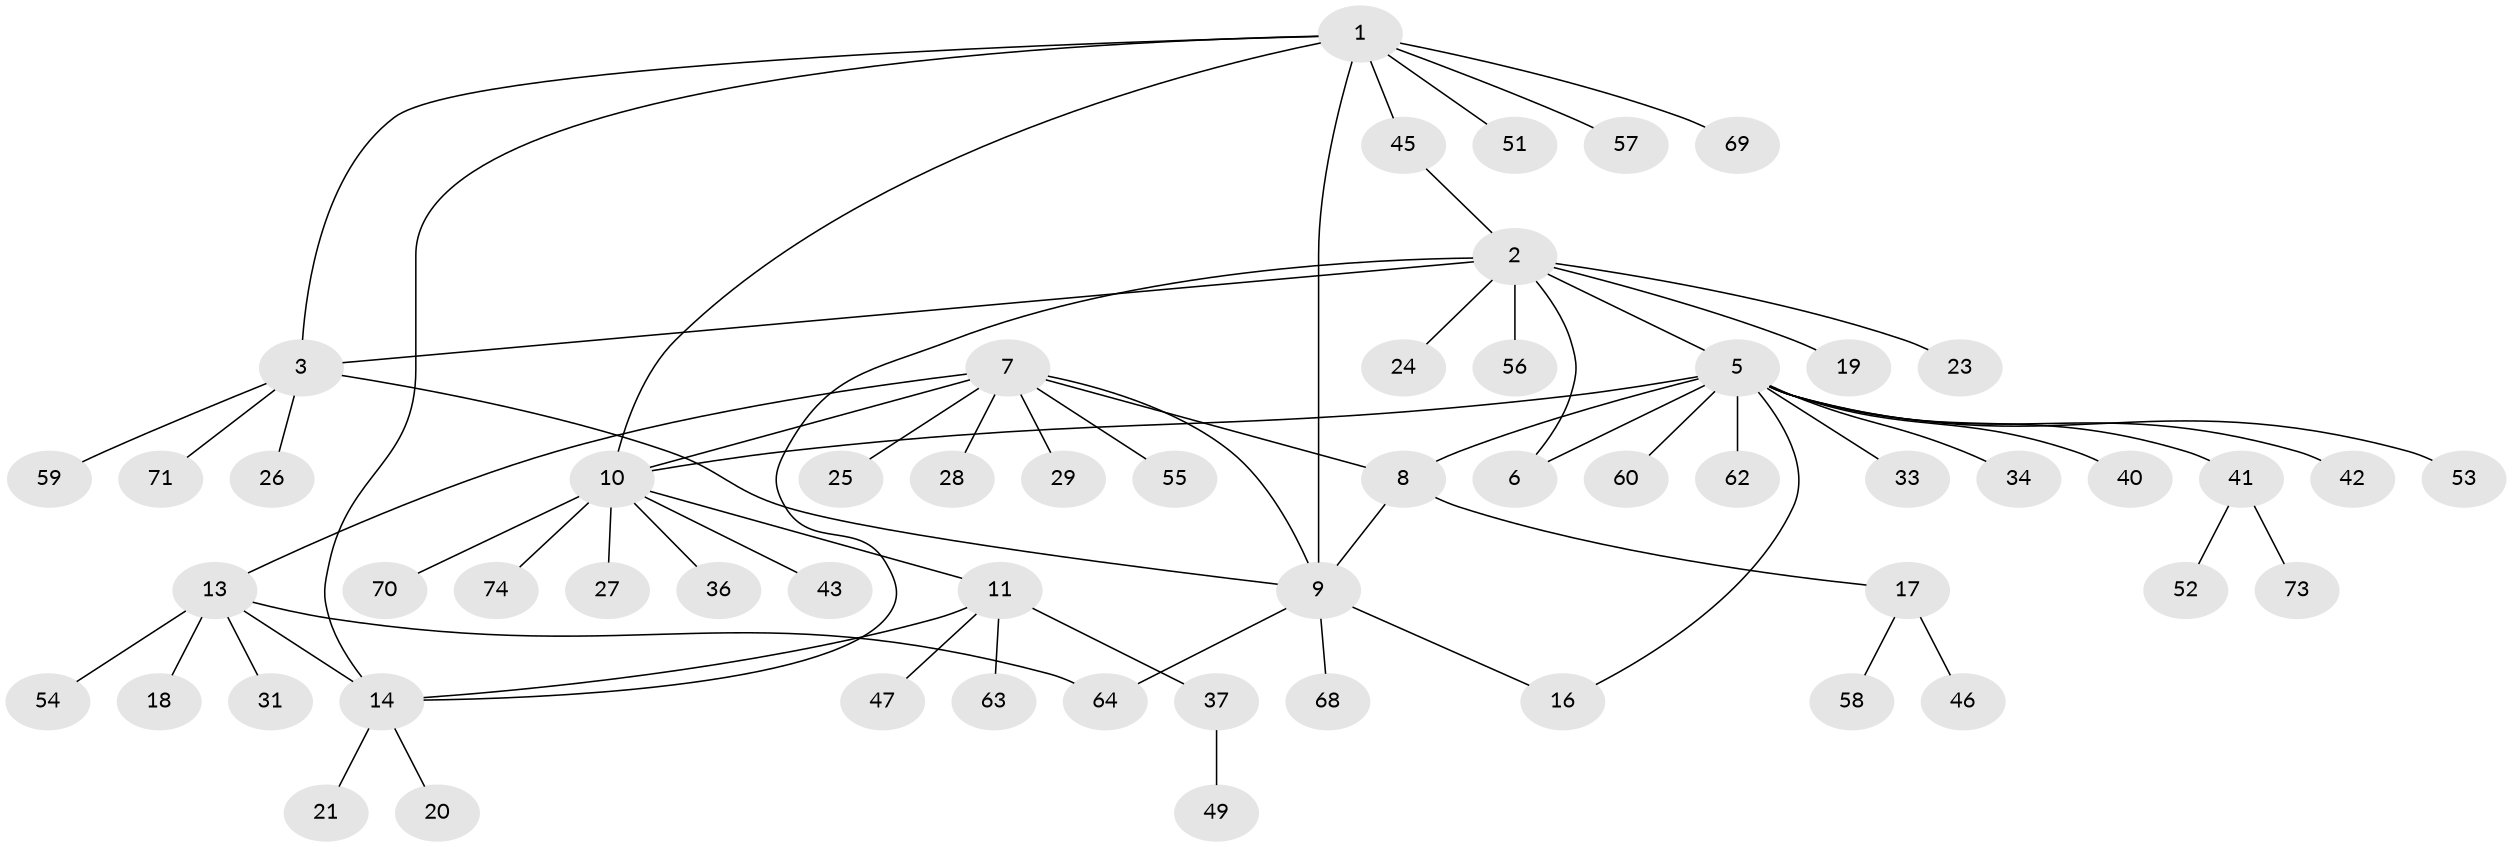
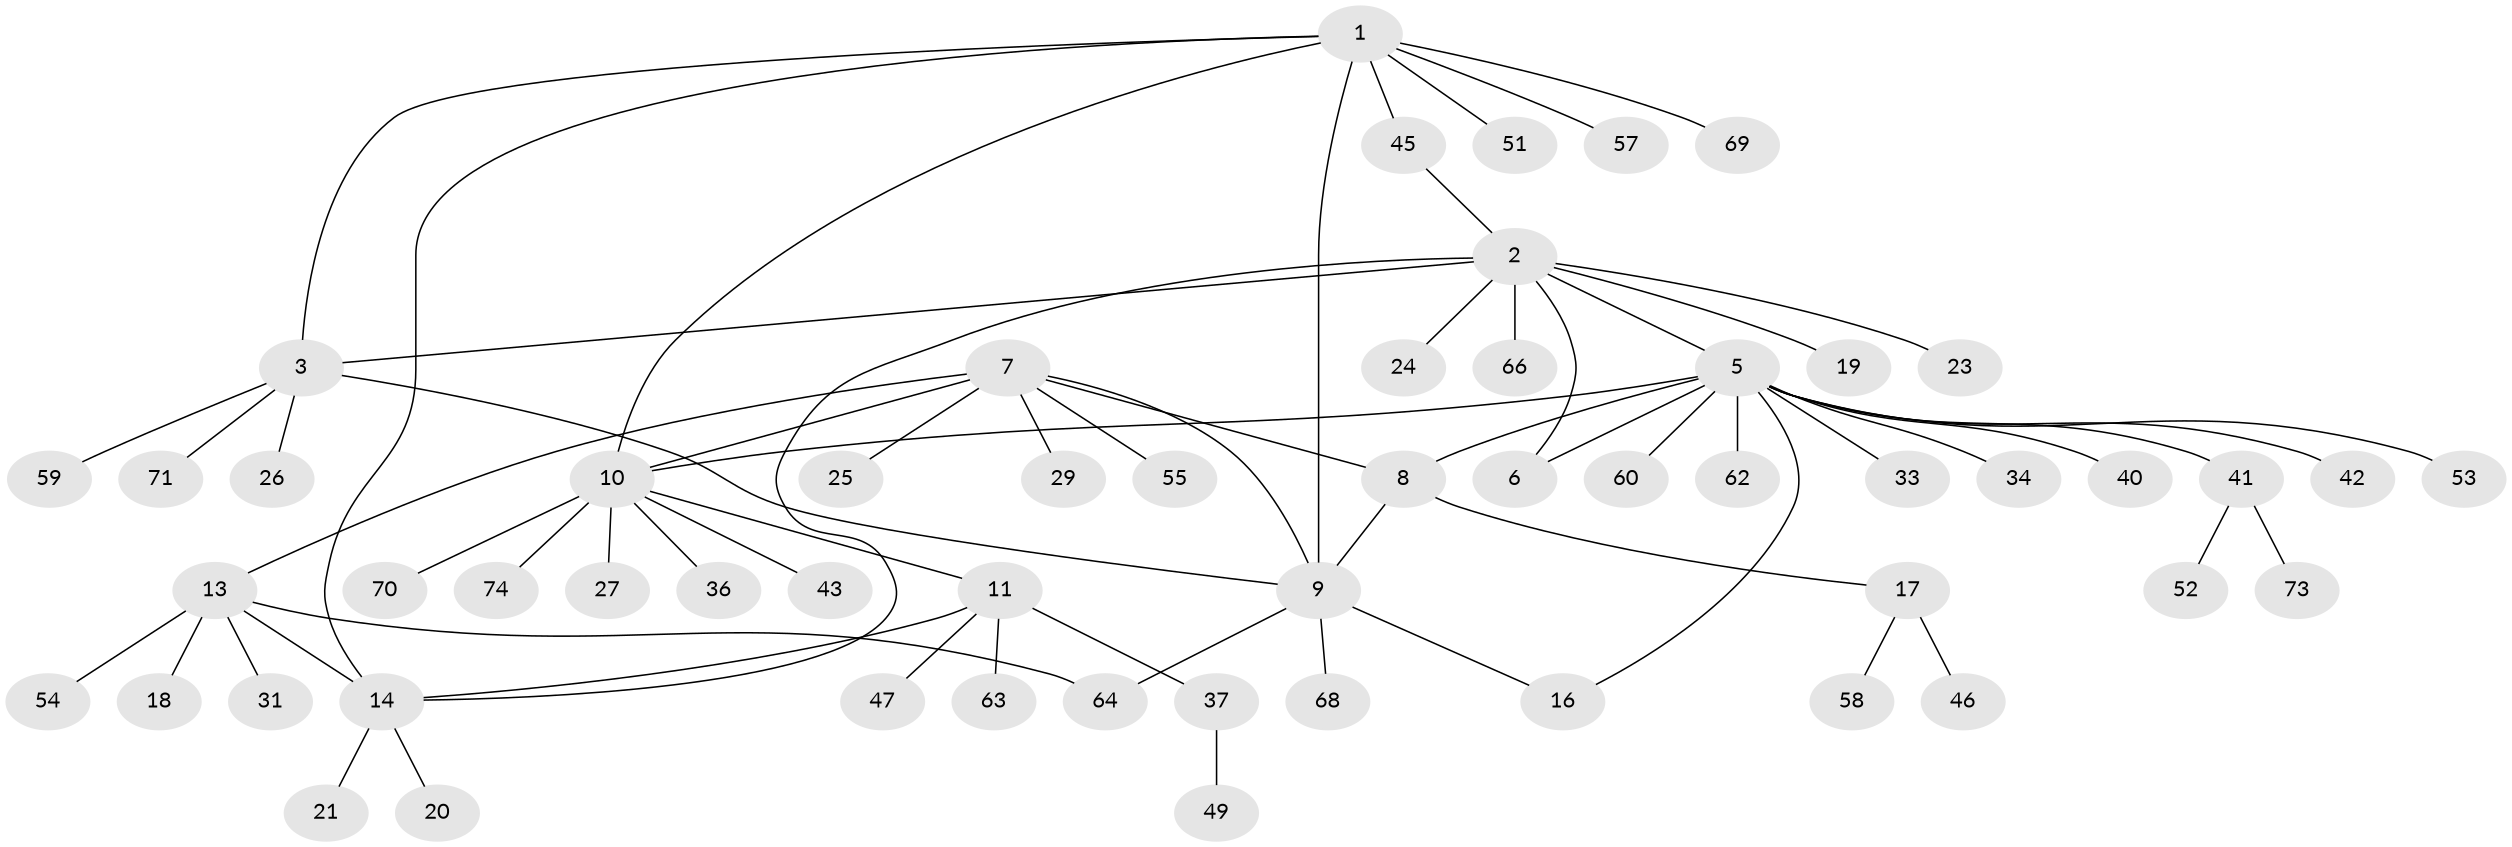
(1515, 368) -> (1515, 368)
(952, 479) -> none
